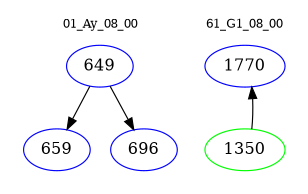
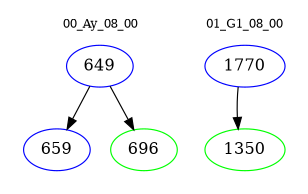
(100, 25) -> (100, 25)
(245, 25) -> (245, 25)
(253, 114) -> (237, 102)
(144, 150) -> (144, 150)
